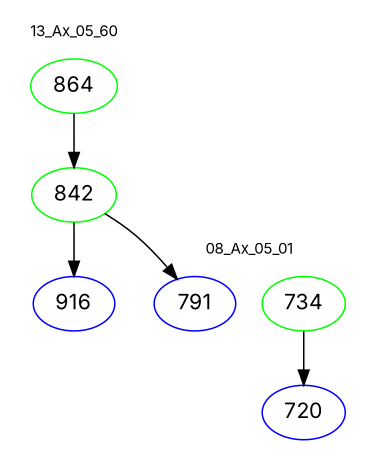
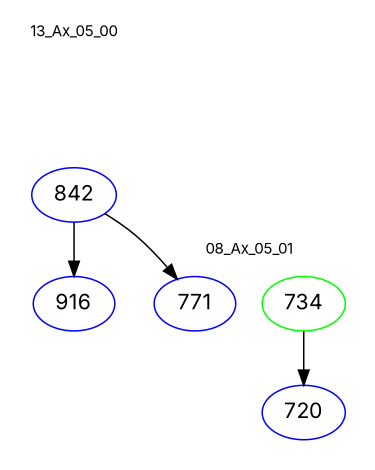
(74, 32) -> (74, 32)
(74, 86) -> none
(74, 195) -> (74, 195)
(195, 304) -> (195, 304)
